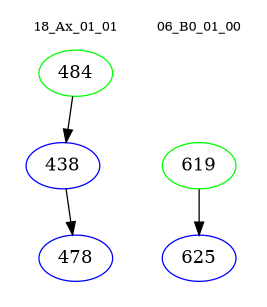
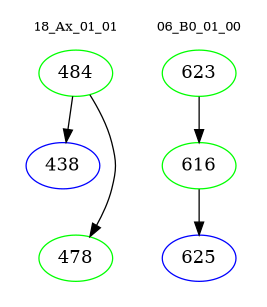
none -> (199, 73)
(199, 166) -> (199, 166)
(68, 205) -> (115, 159)
(76, 258) -> (76, 258)
